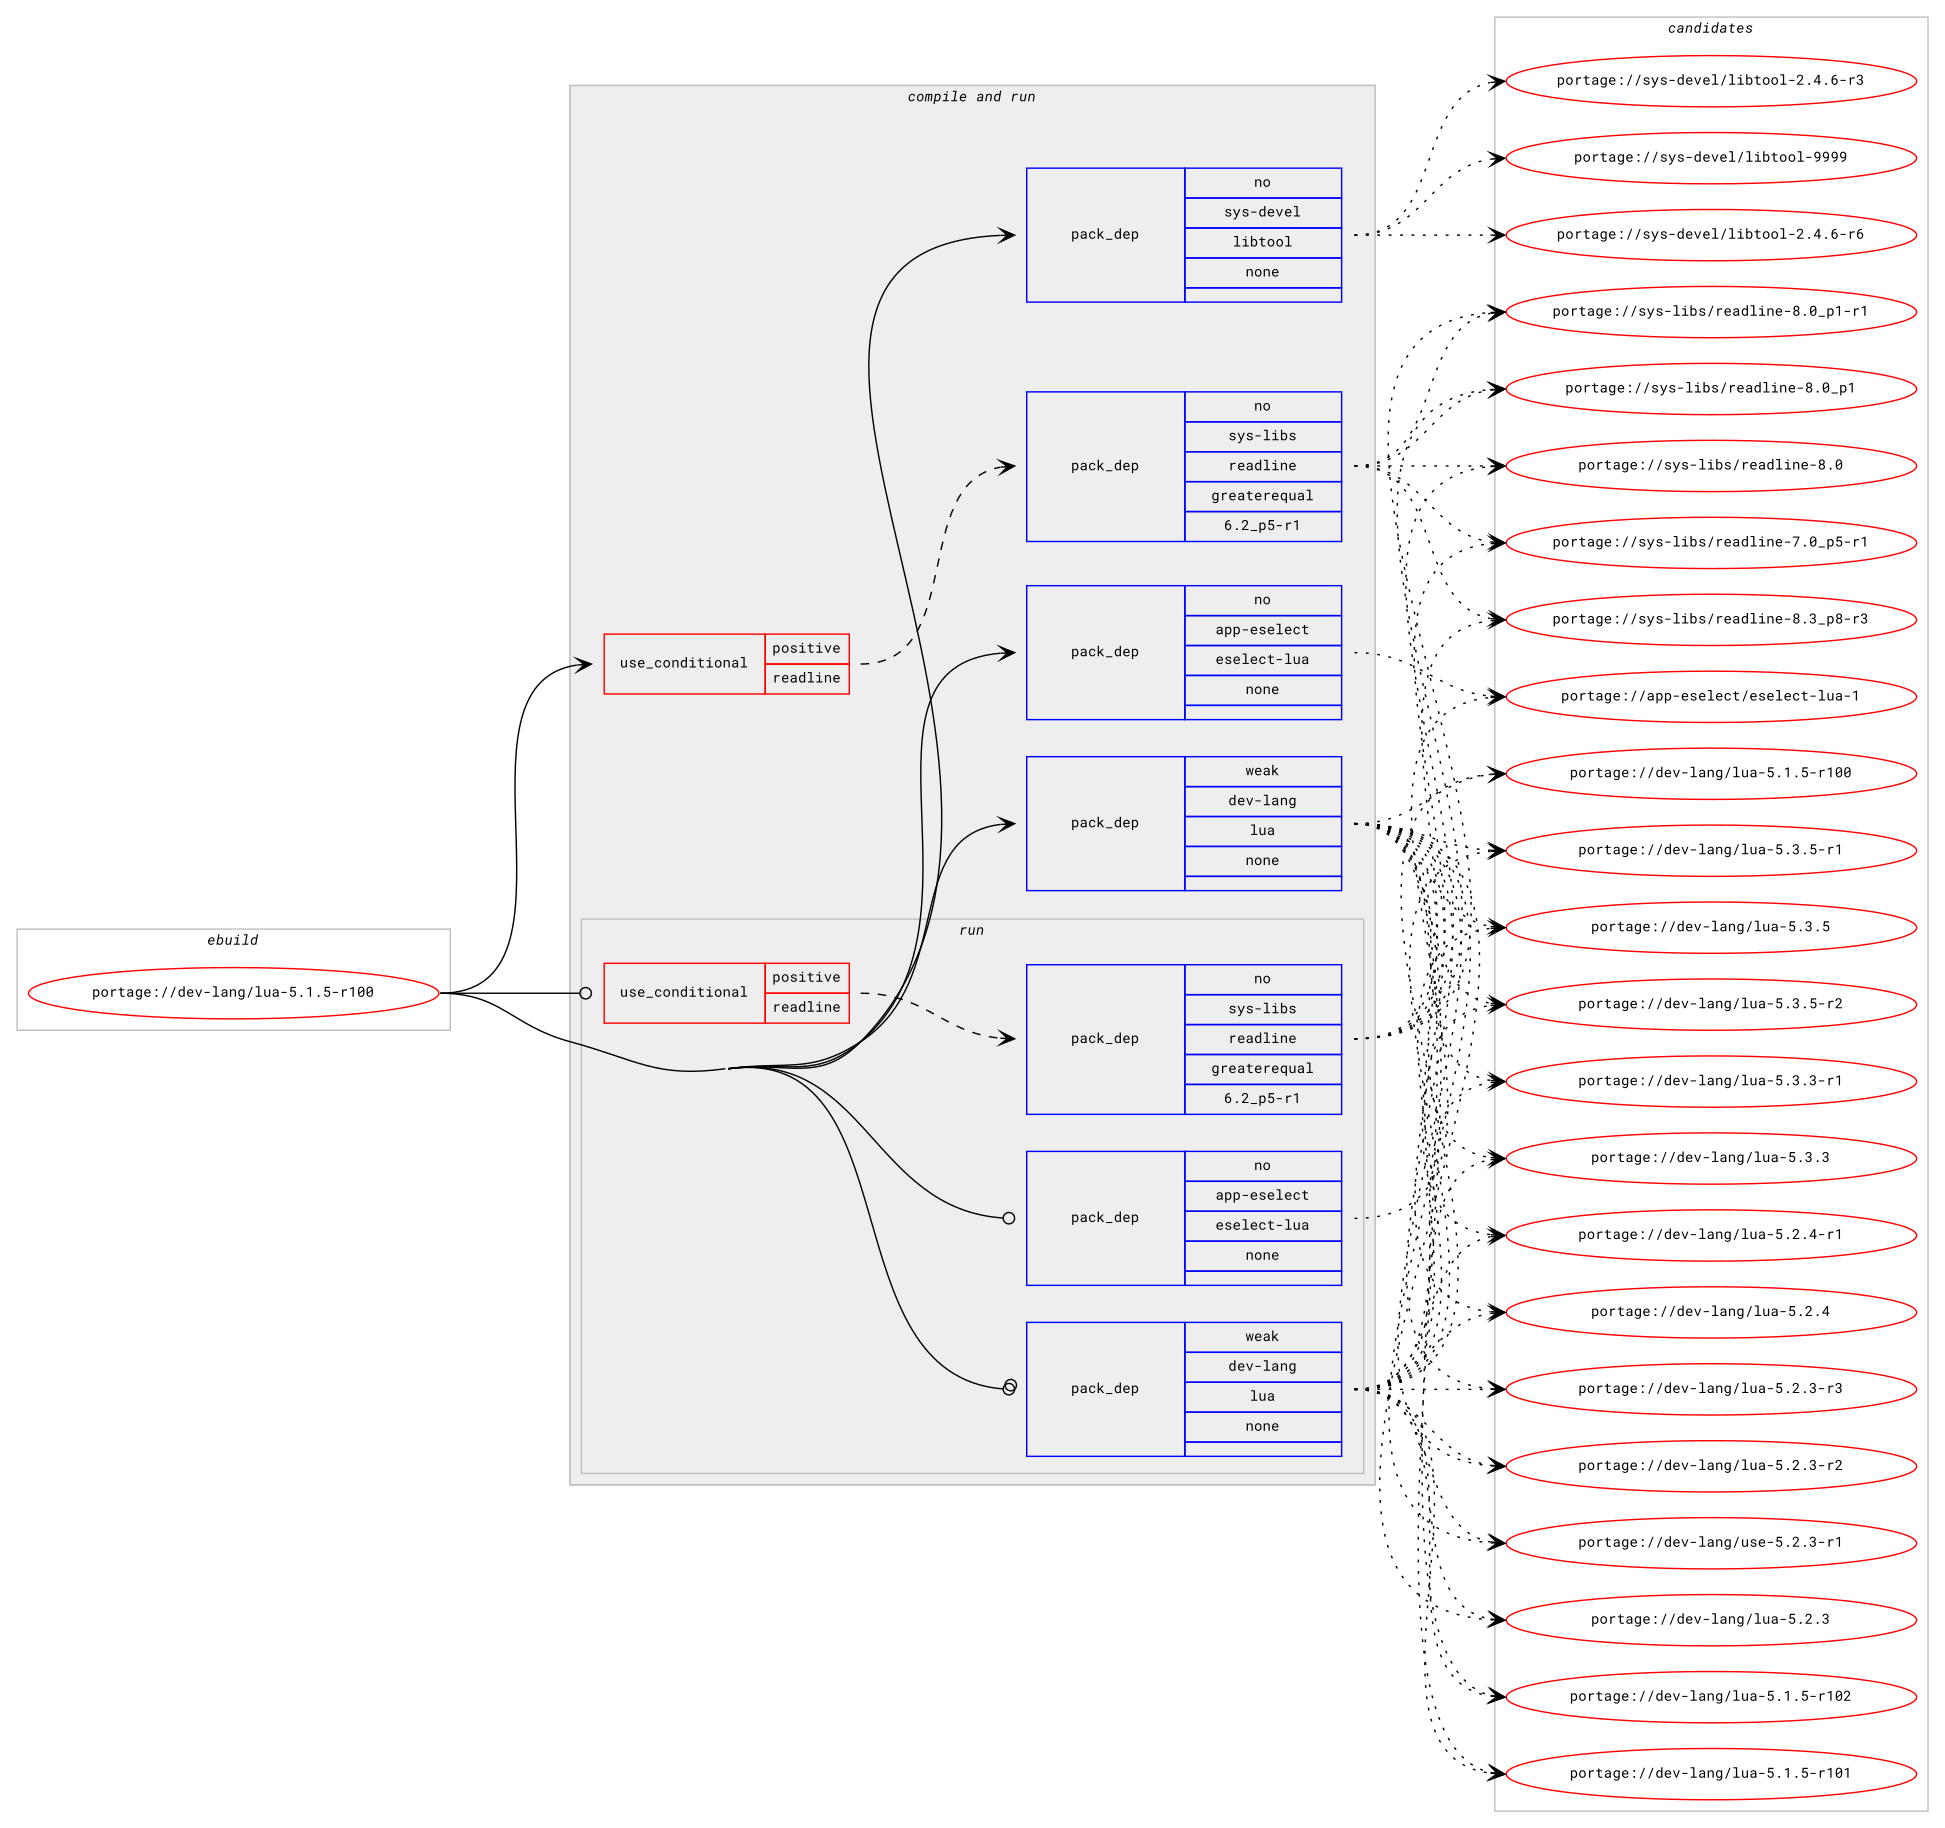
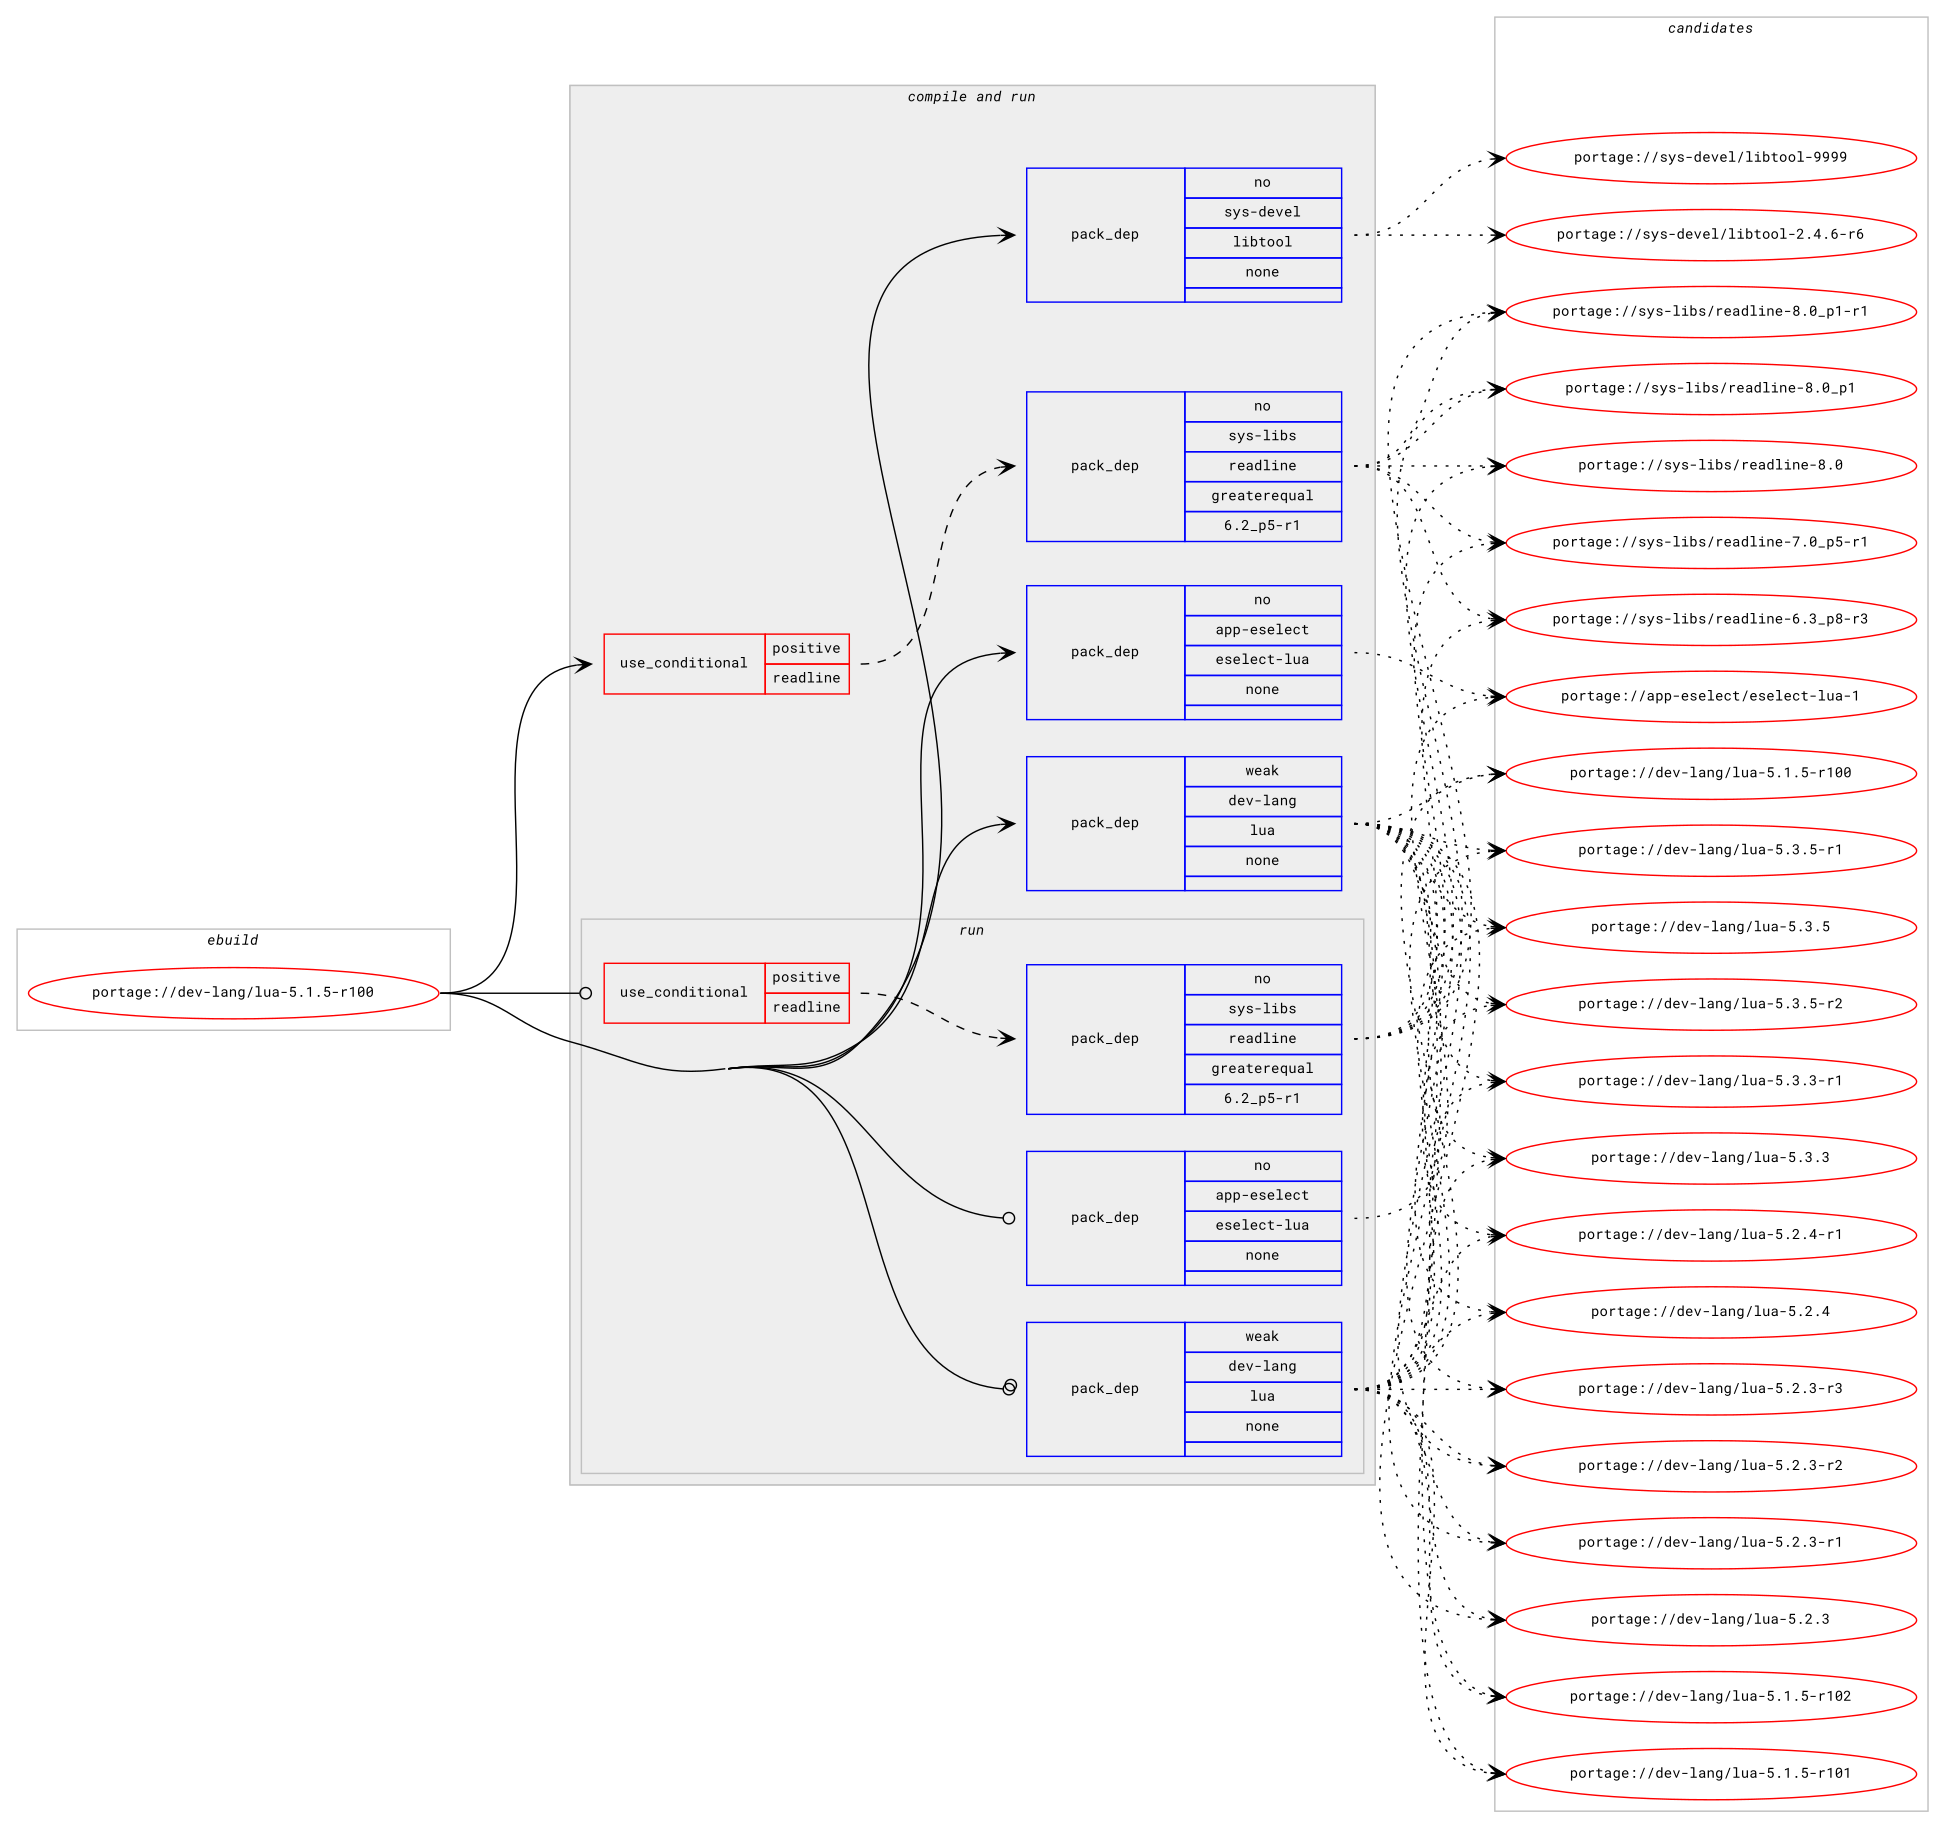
(1711, 81) -> none
(1711, 620) -> (1711, 620)
(1711, 1543) -> (1711, 1543)
